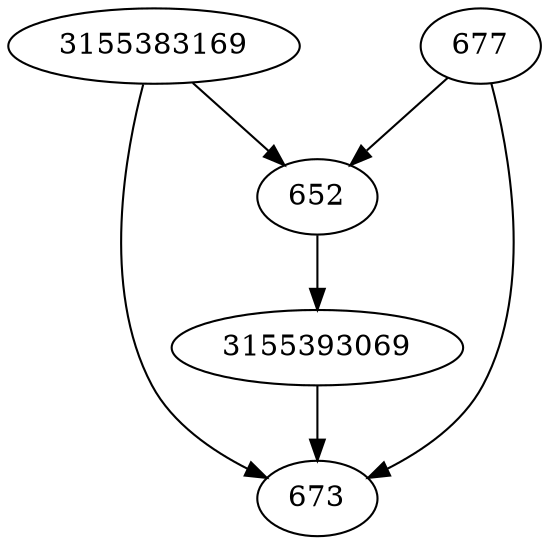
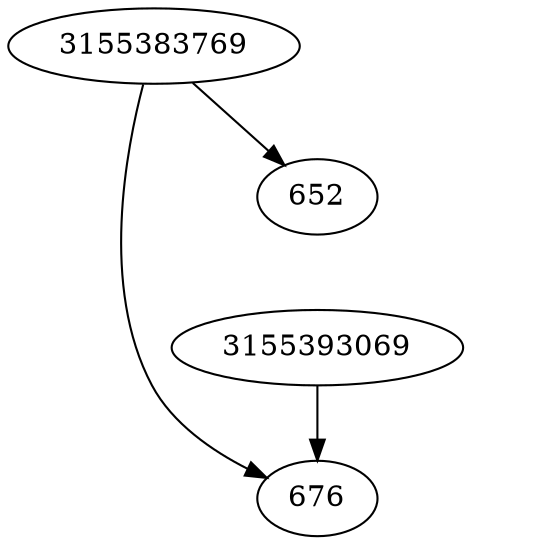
(154, 46) -> (154, 46)
(481, 46) -> none
(317, 262) -> none
(317, 498) -> (317, 498)
